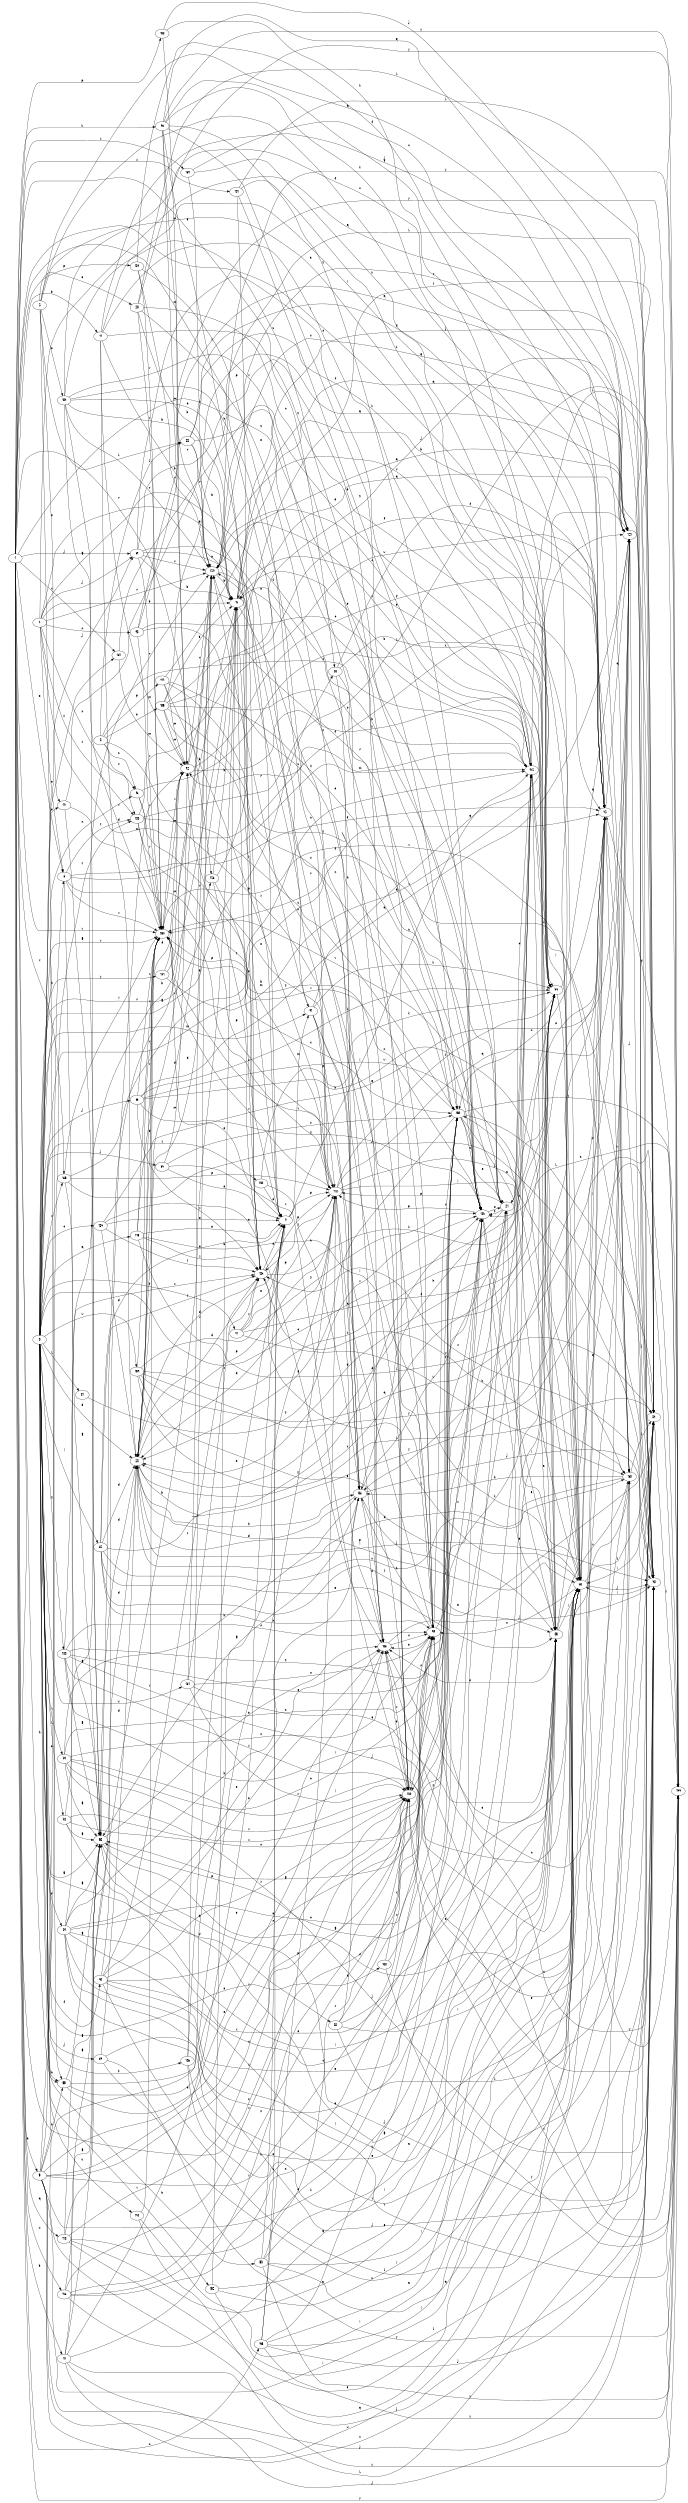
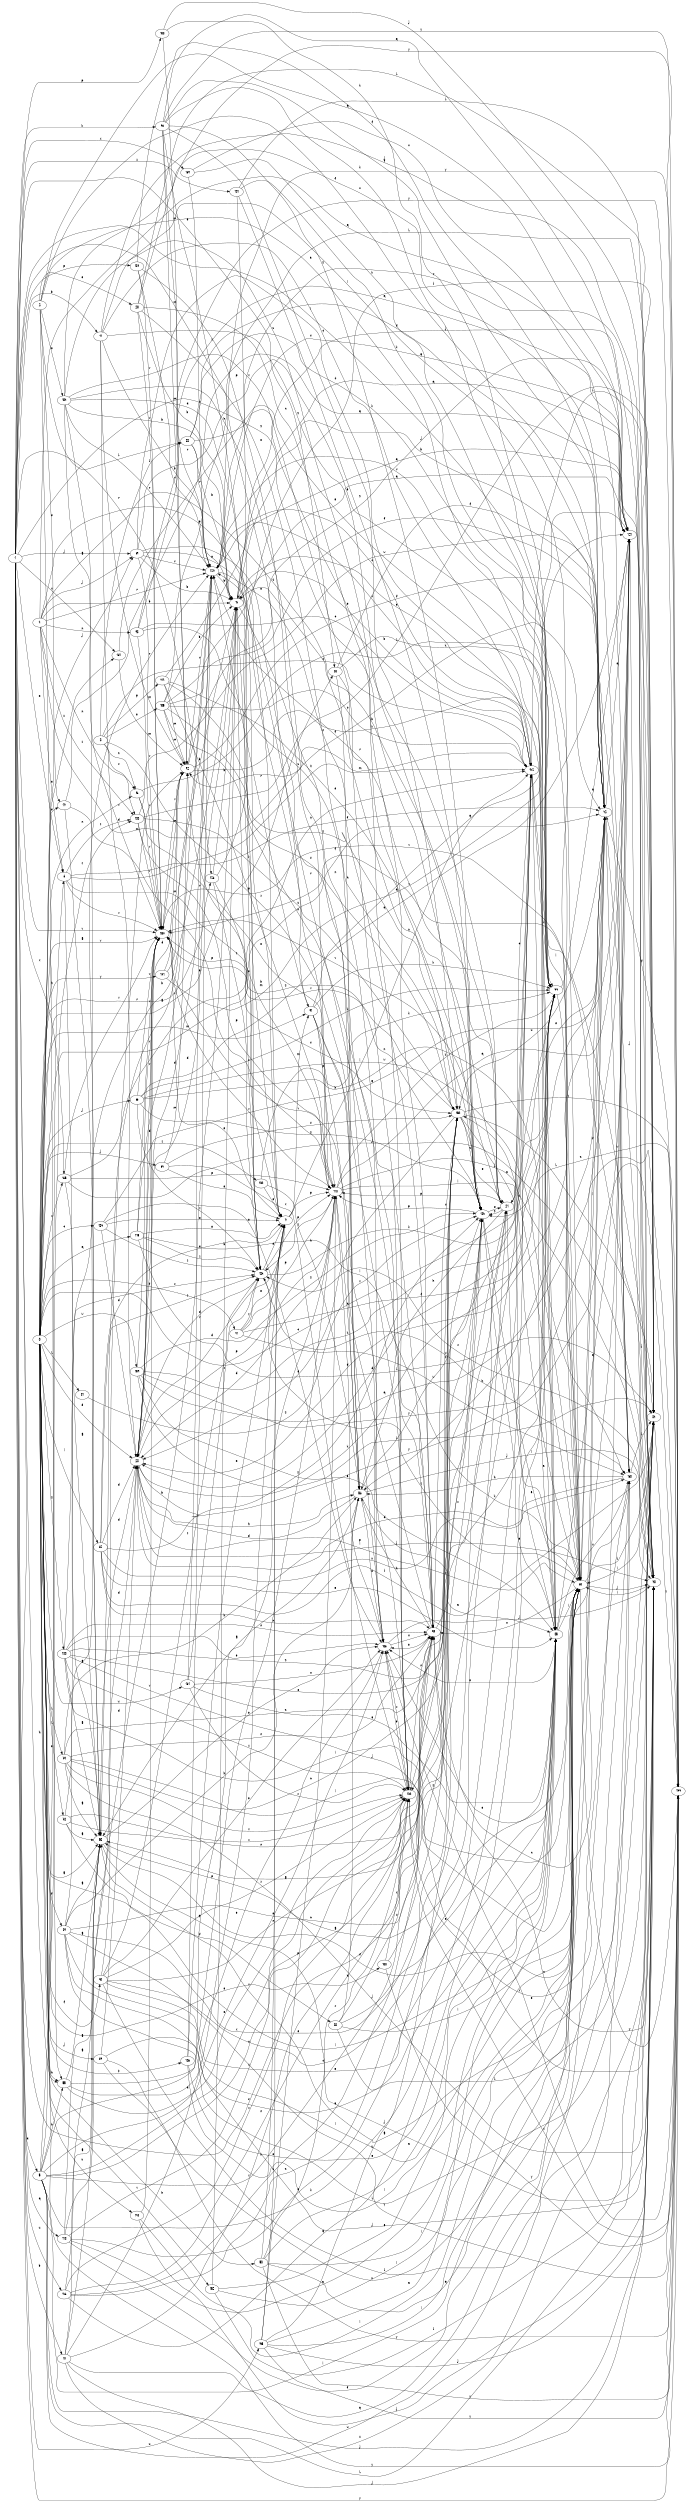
(235, 1800) -> (219, 1650)
